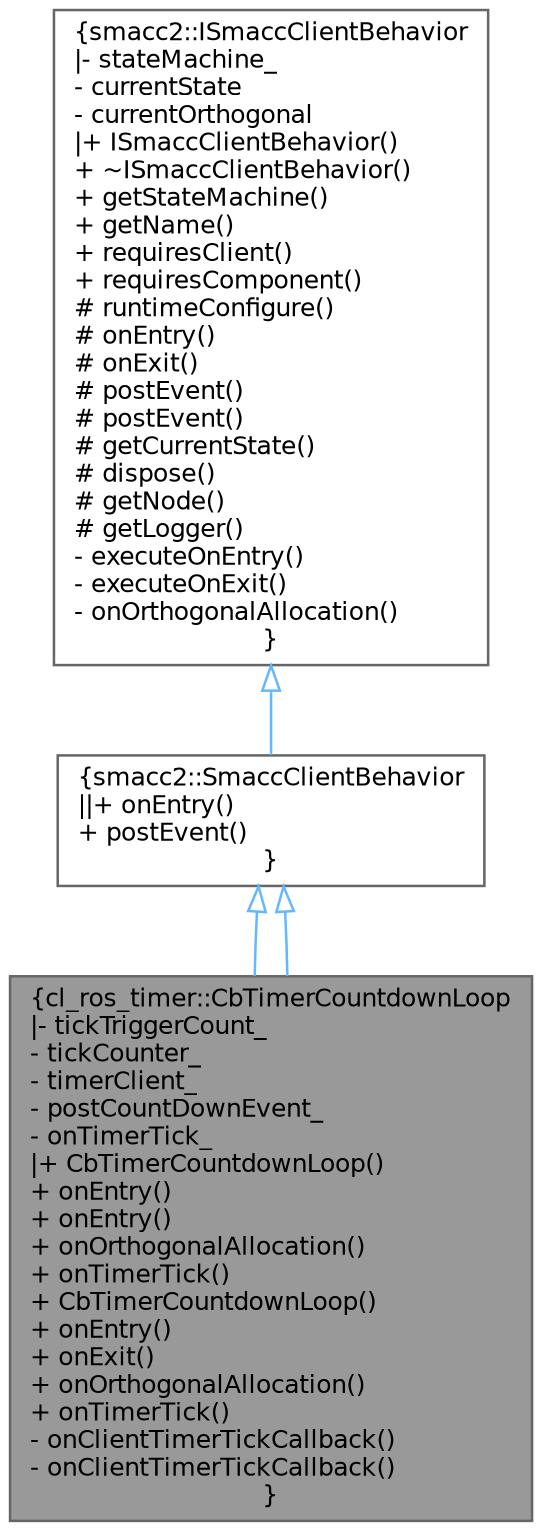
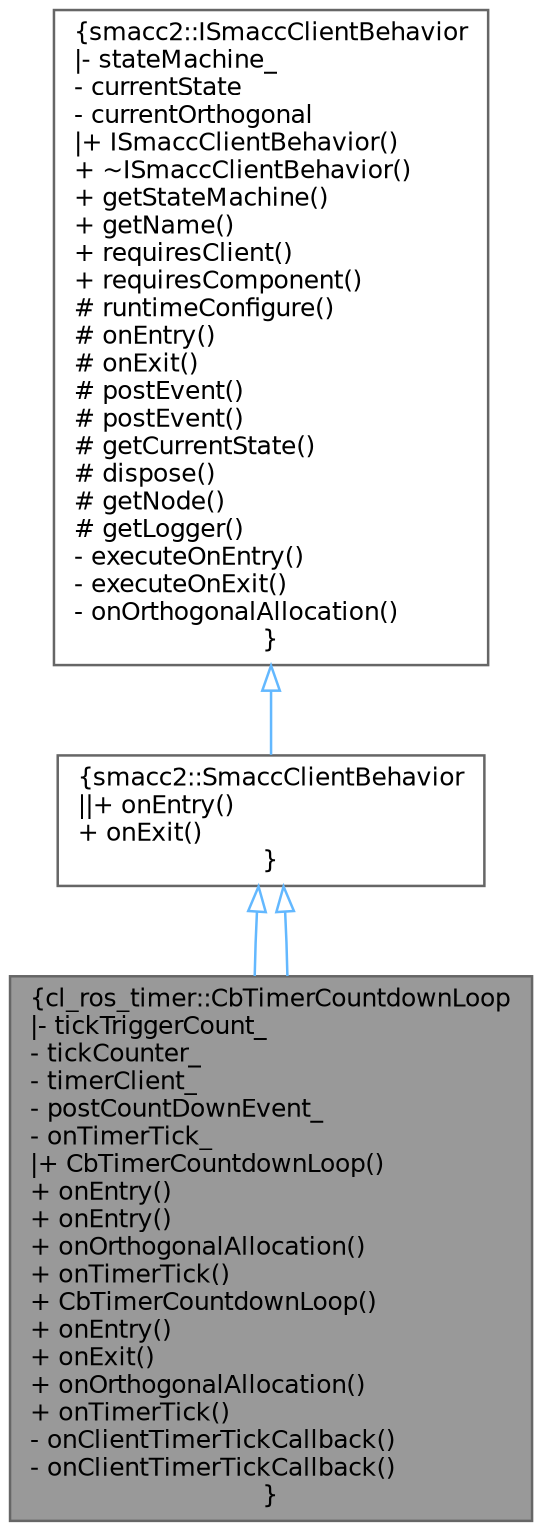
(271, 821) -> (271, 821)
